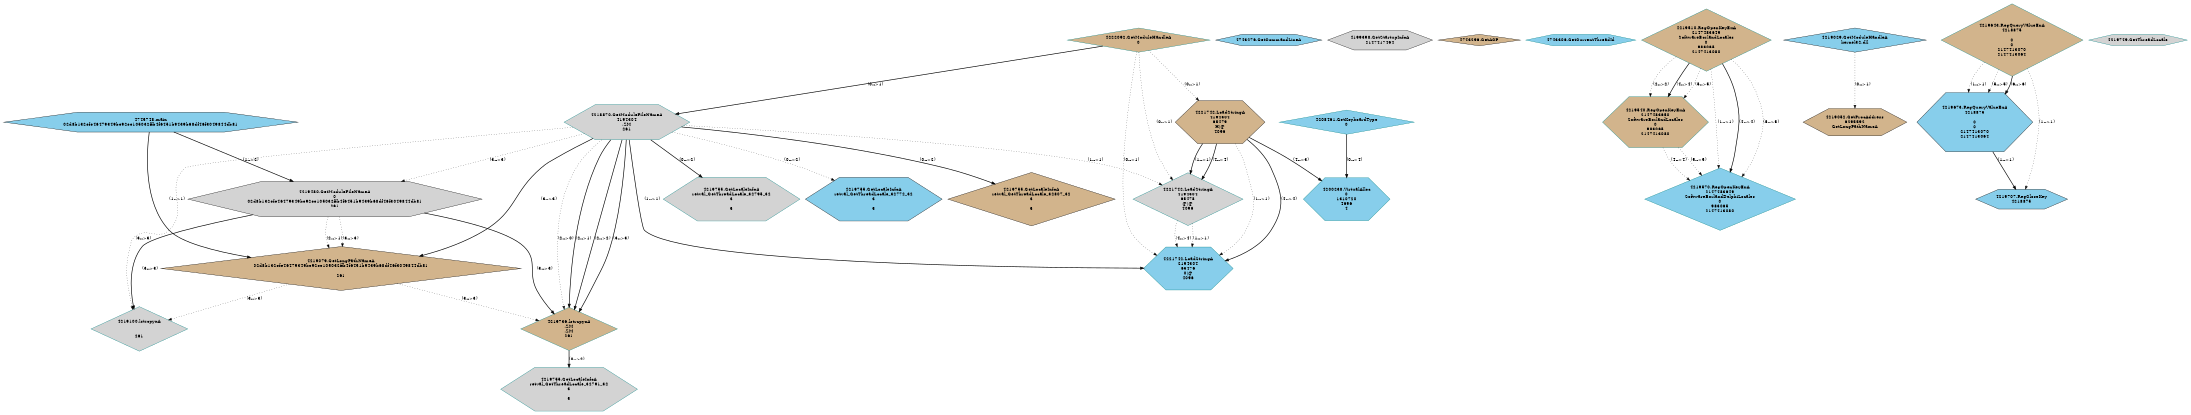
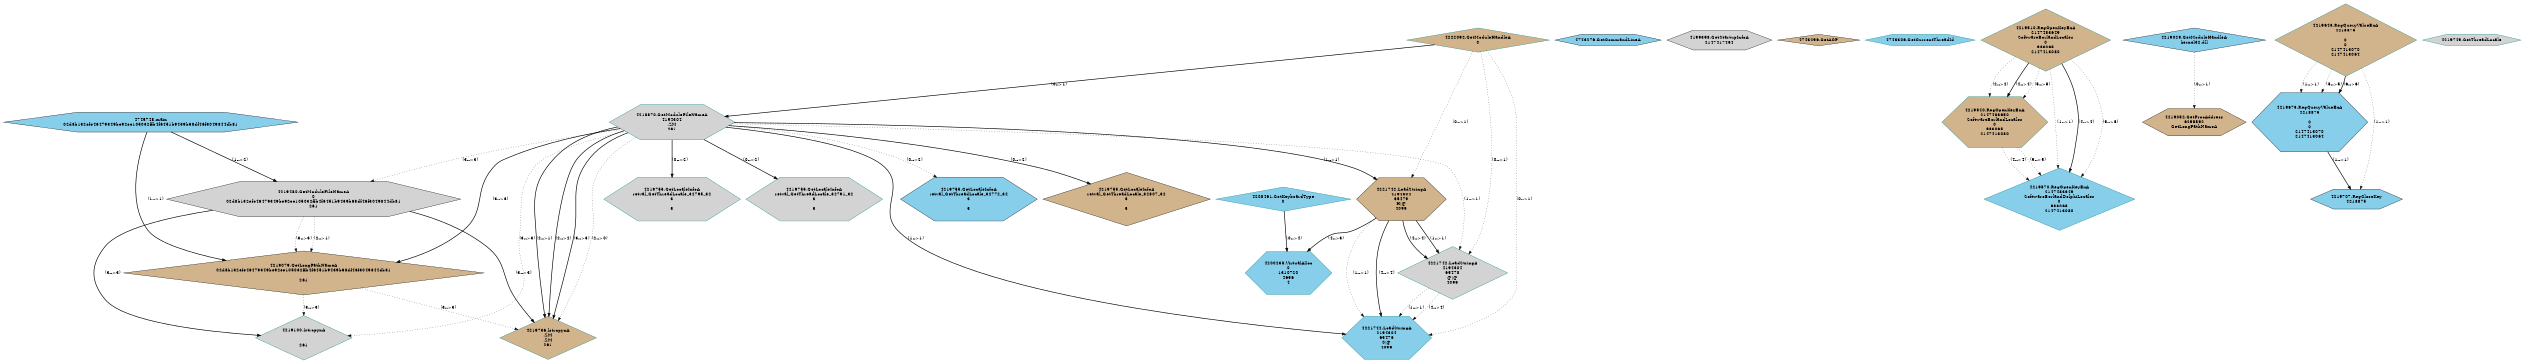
none -> (1057, 132)
(569, 357) -> (739, 159)
